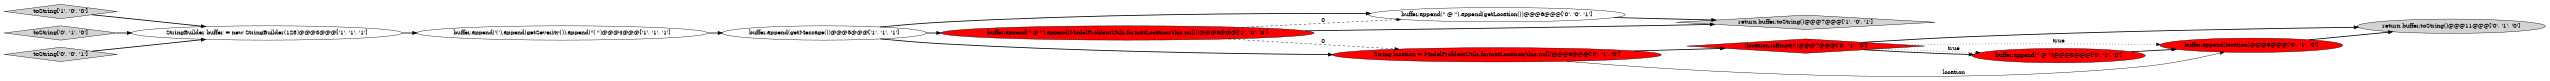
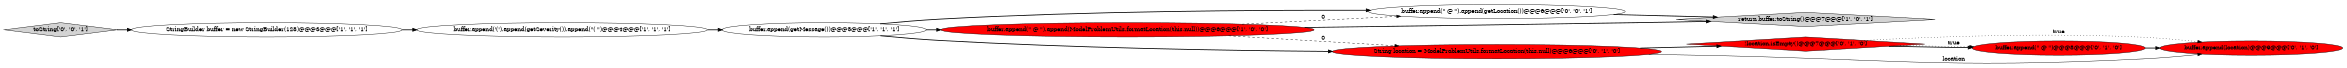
(61, 12) -> none
(2451, 26) -> none
(61, 33) -> none
